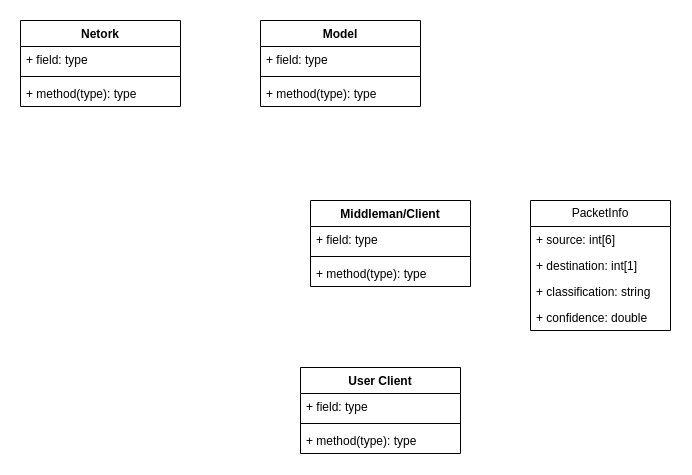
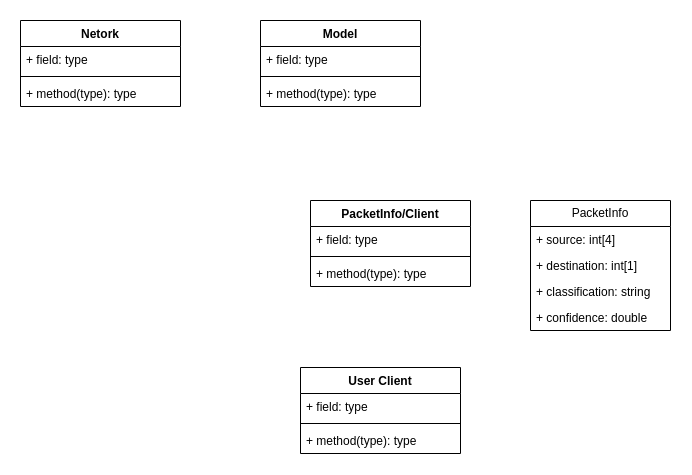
(391, 215) -> (391, 215)
(584, 241) -> (584, 241)
